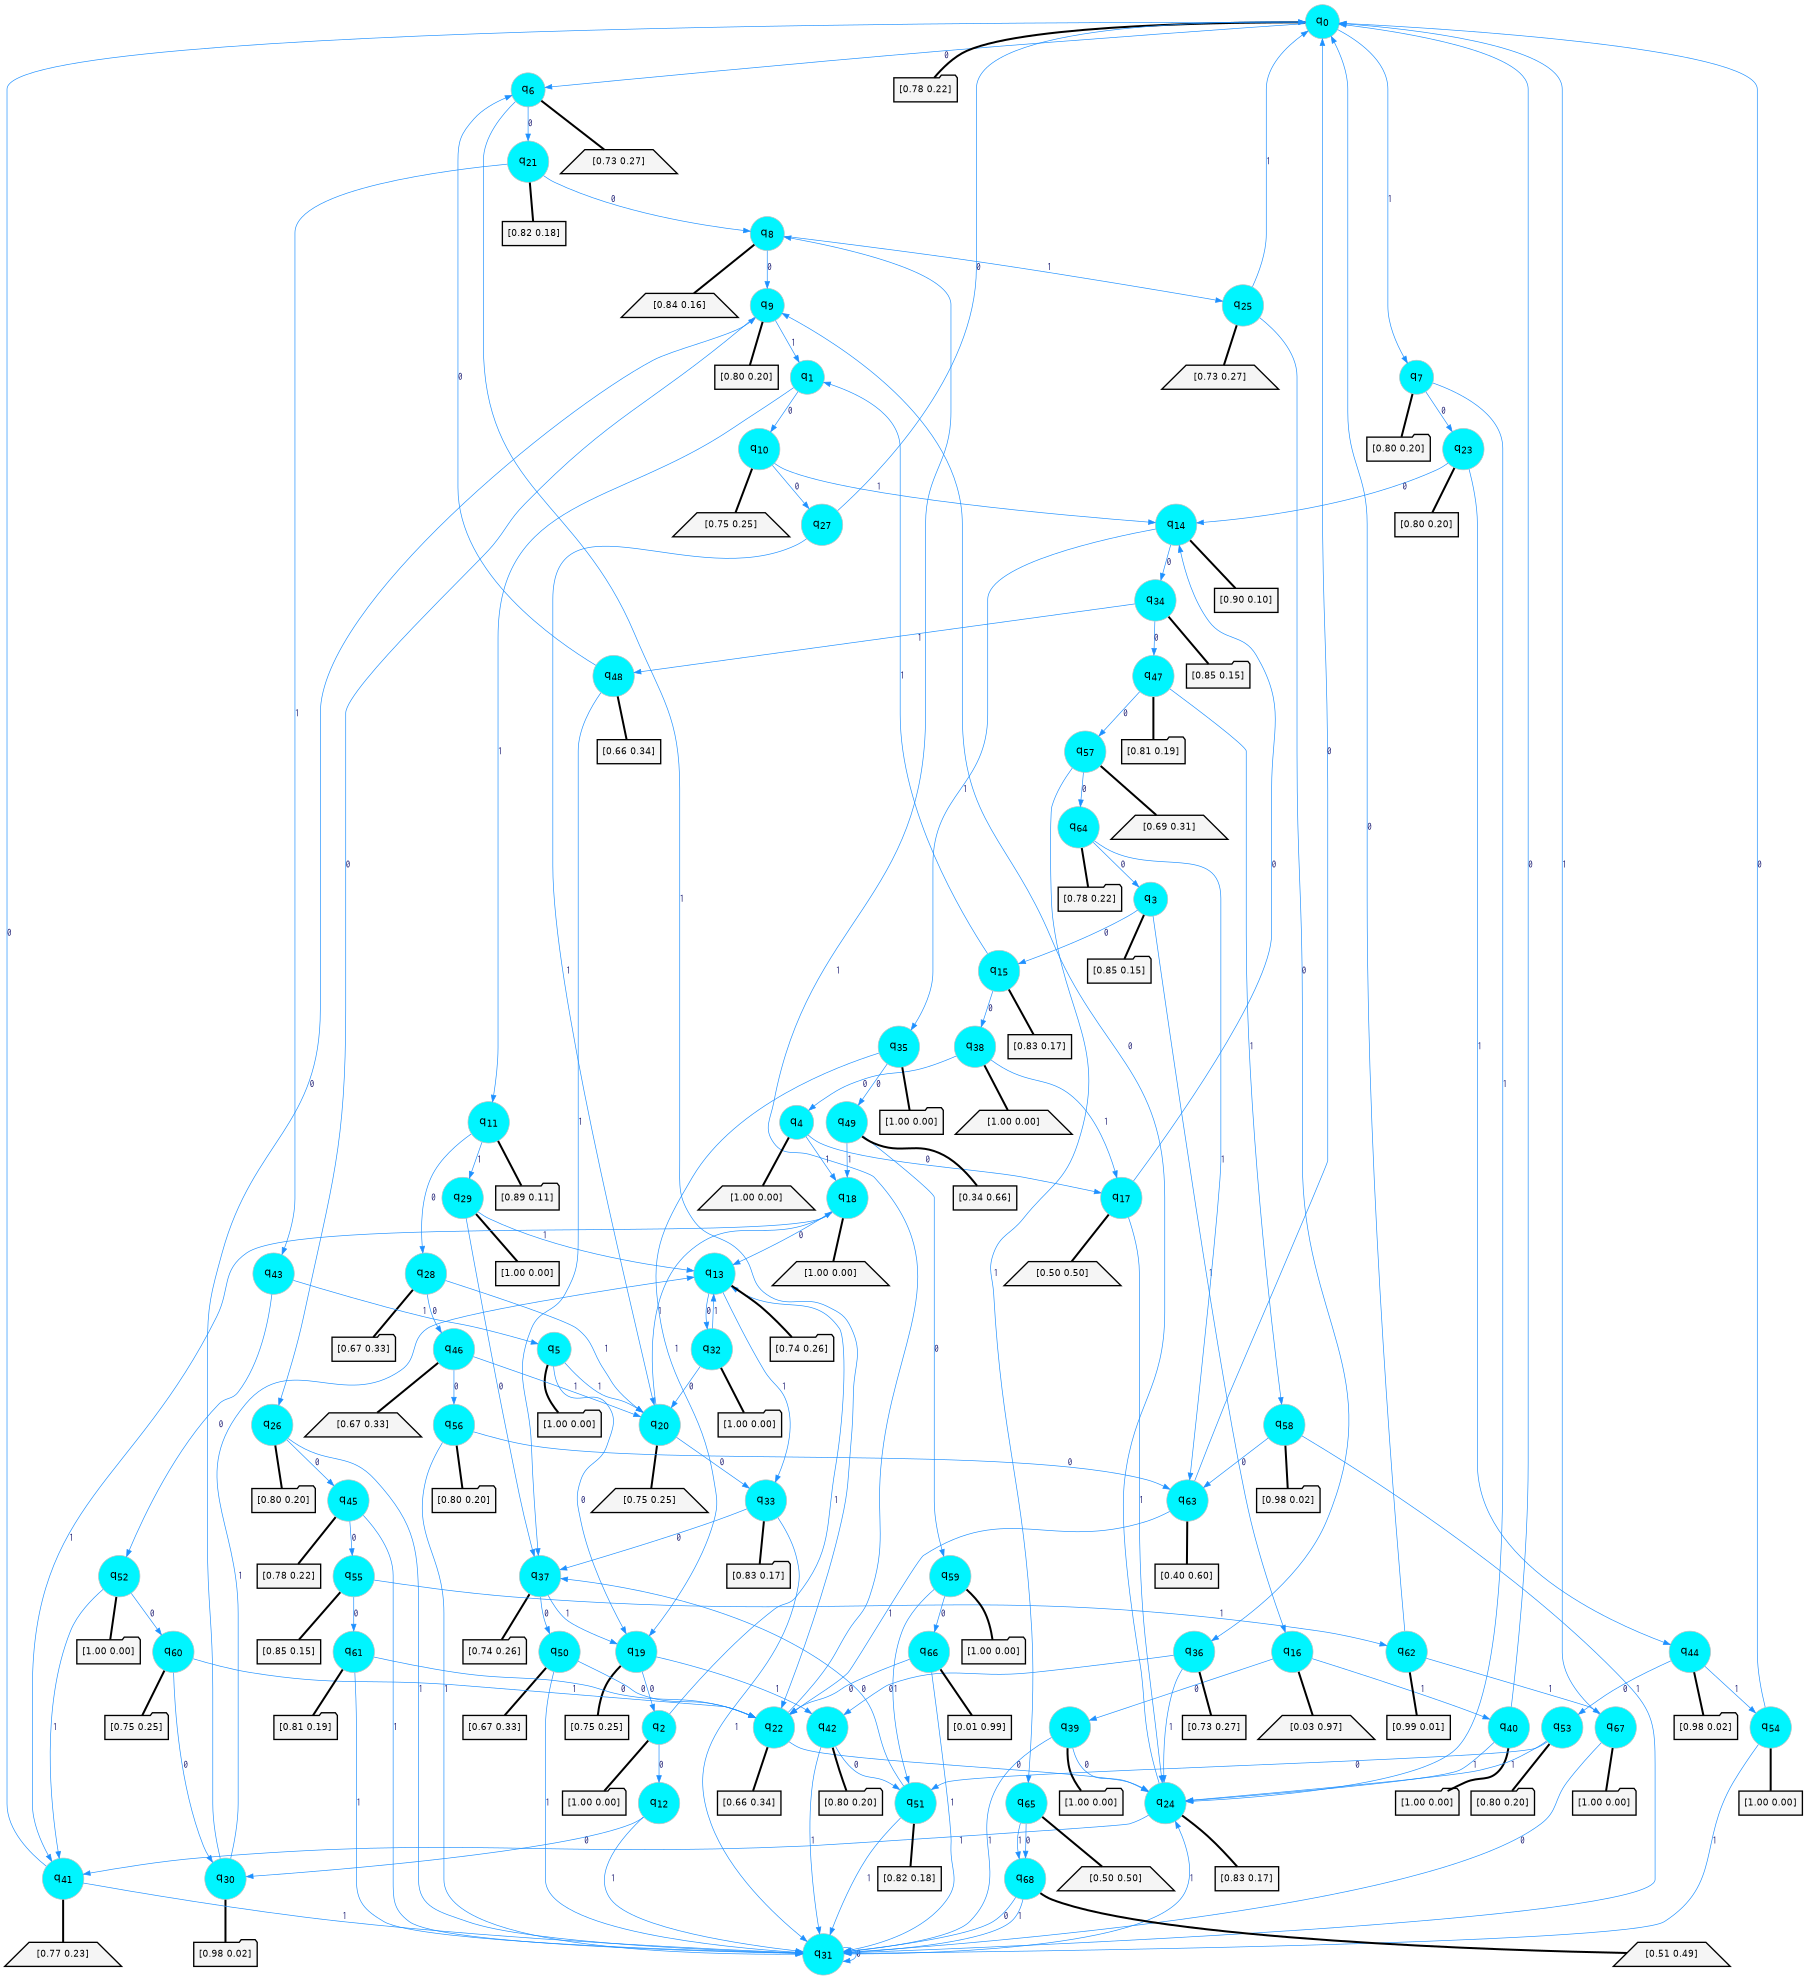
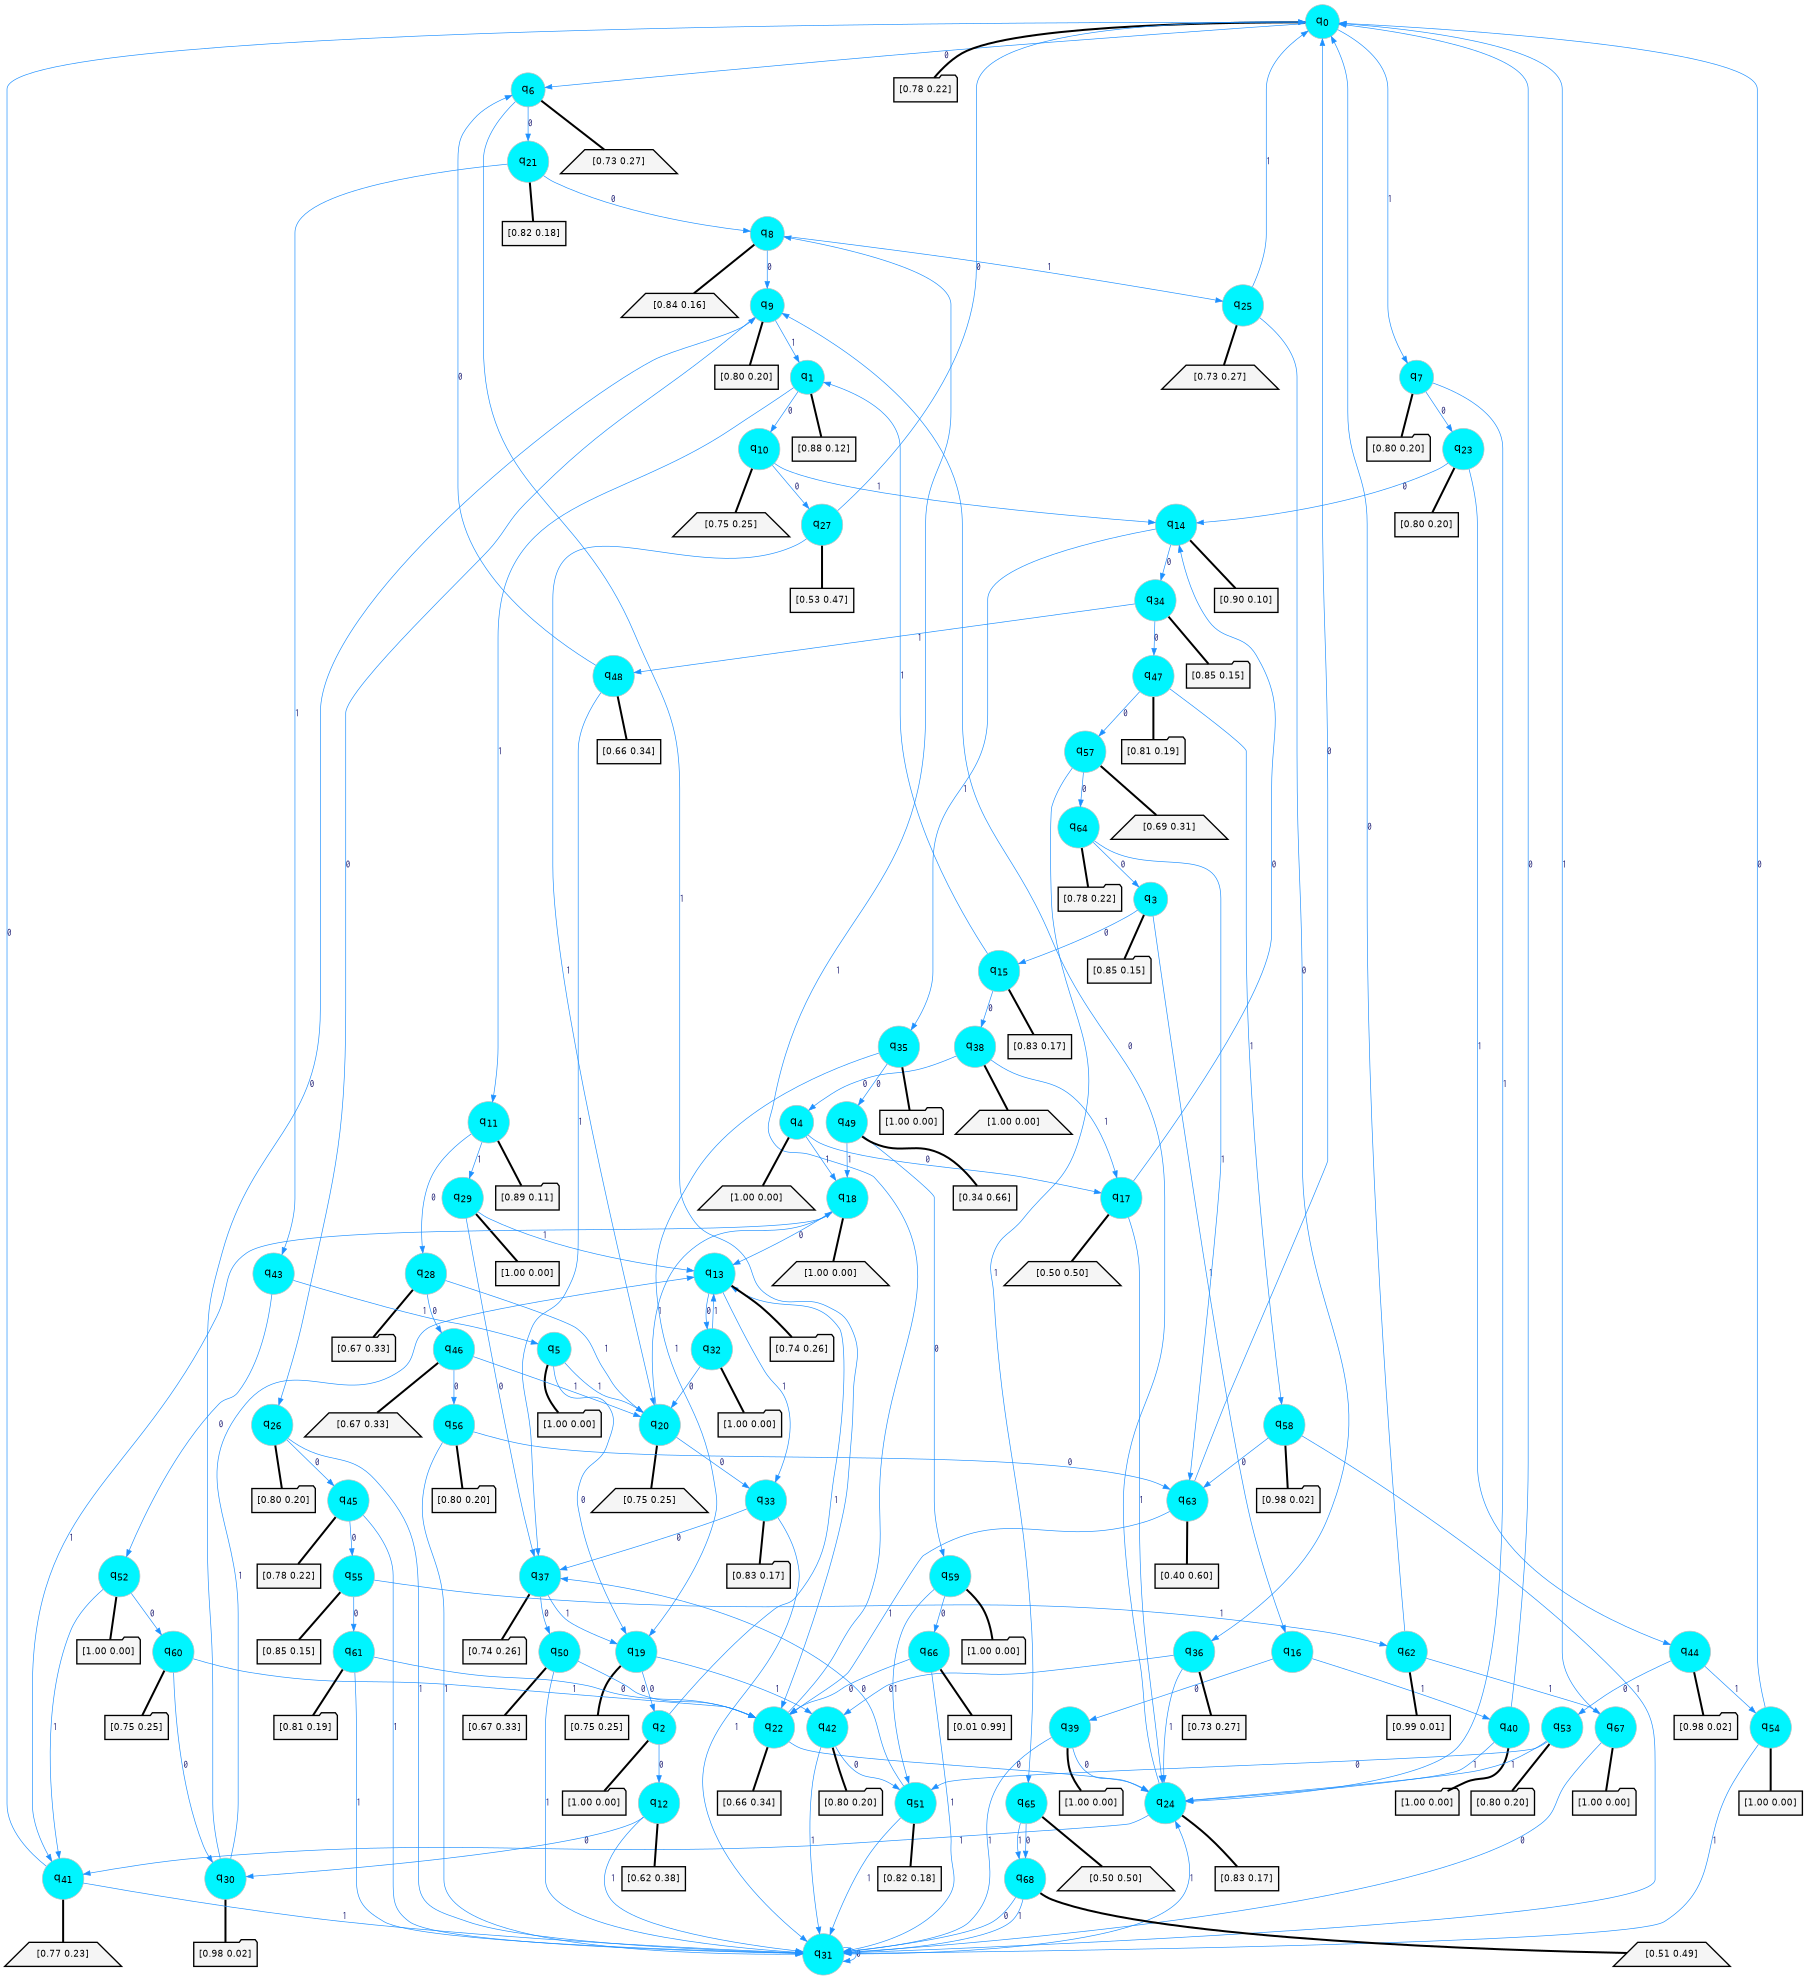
none -> (824, 449)
none -> (822, 600)
(1316, 1727) -> none
none -> (654, 1879)
